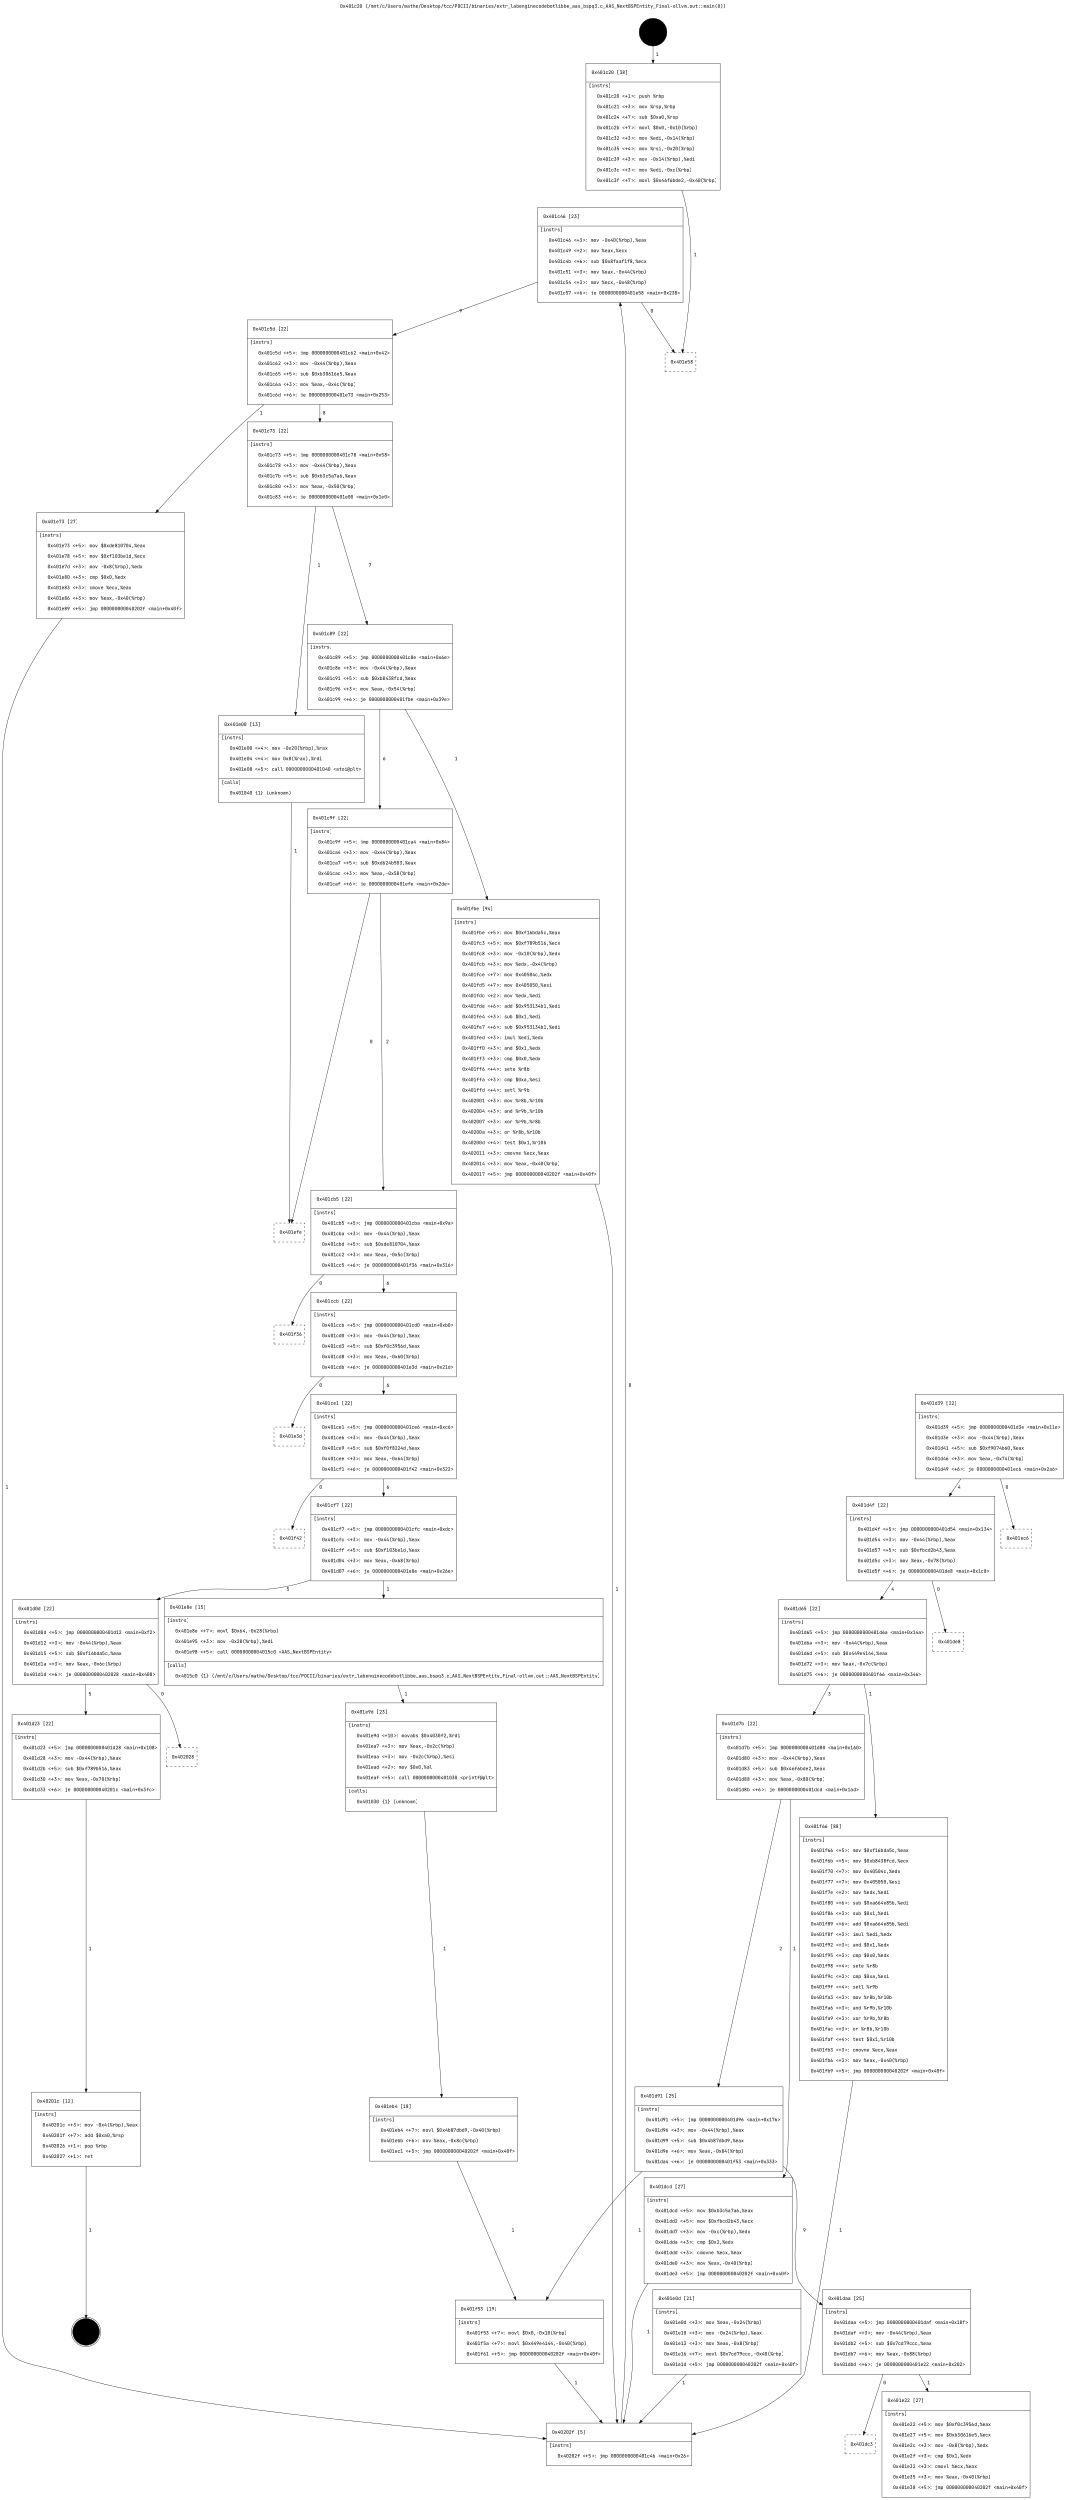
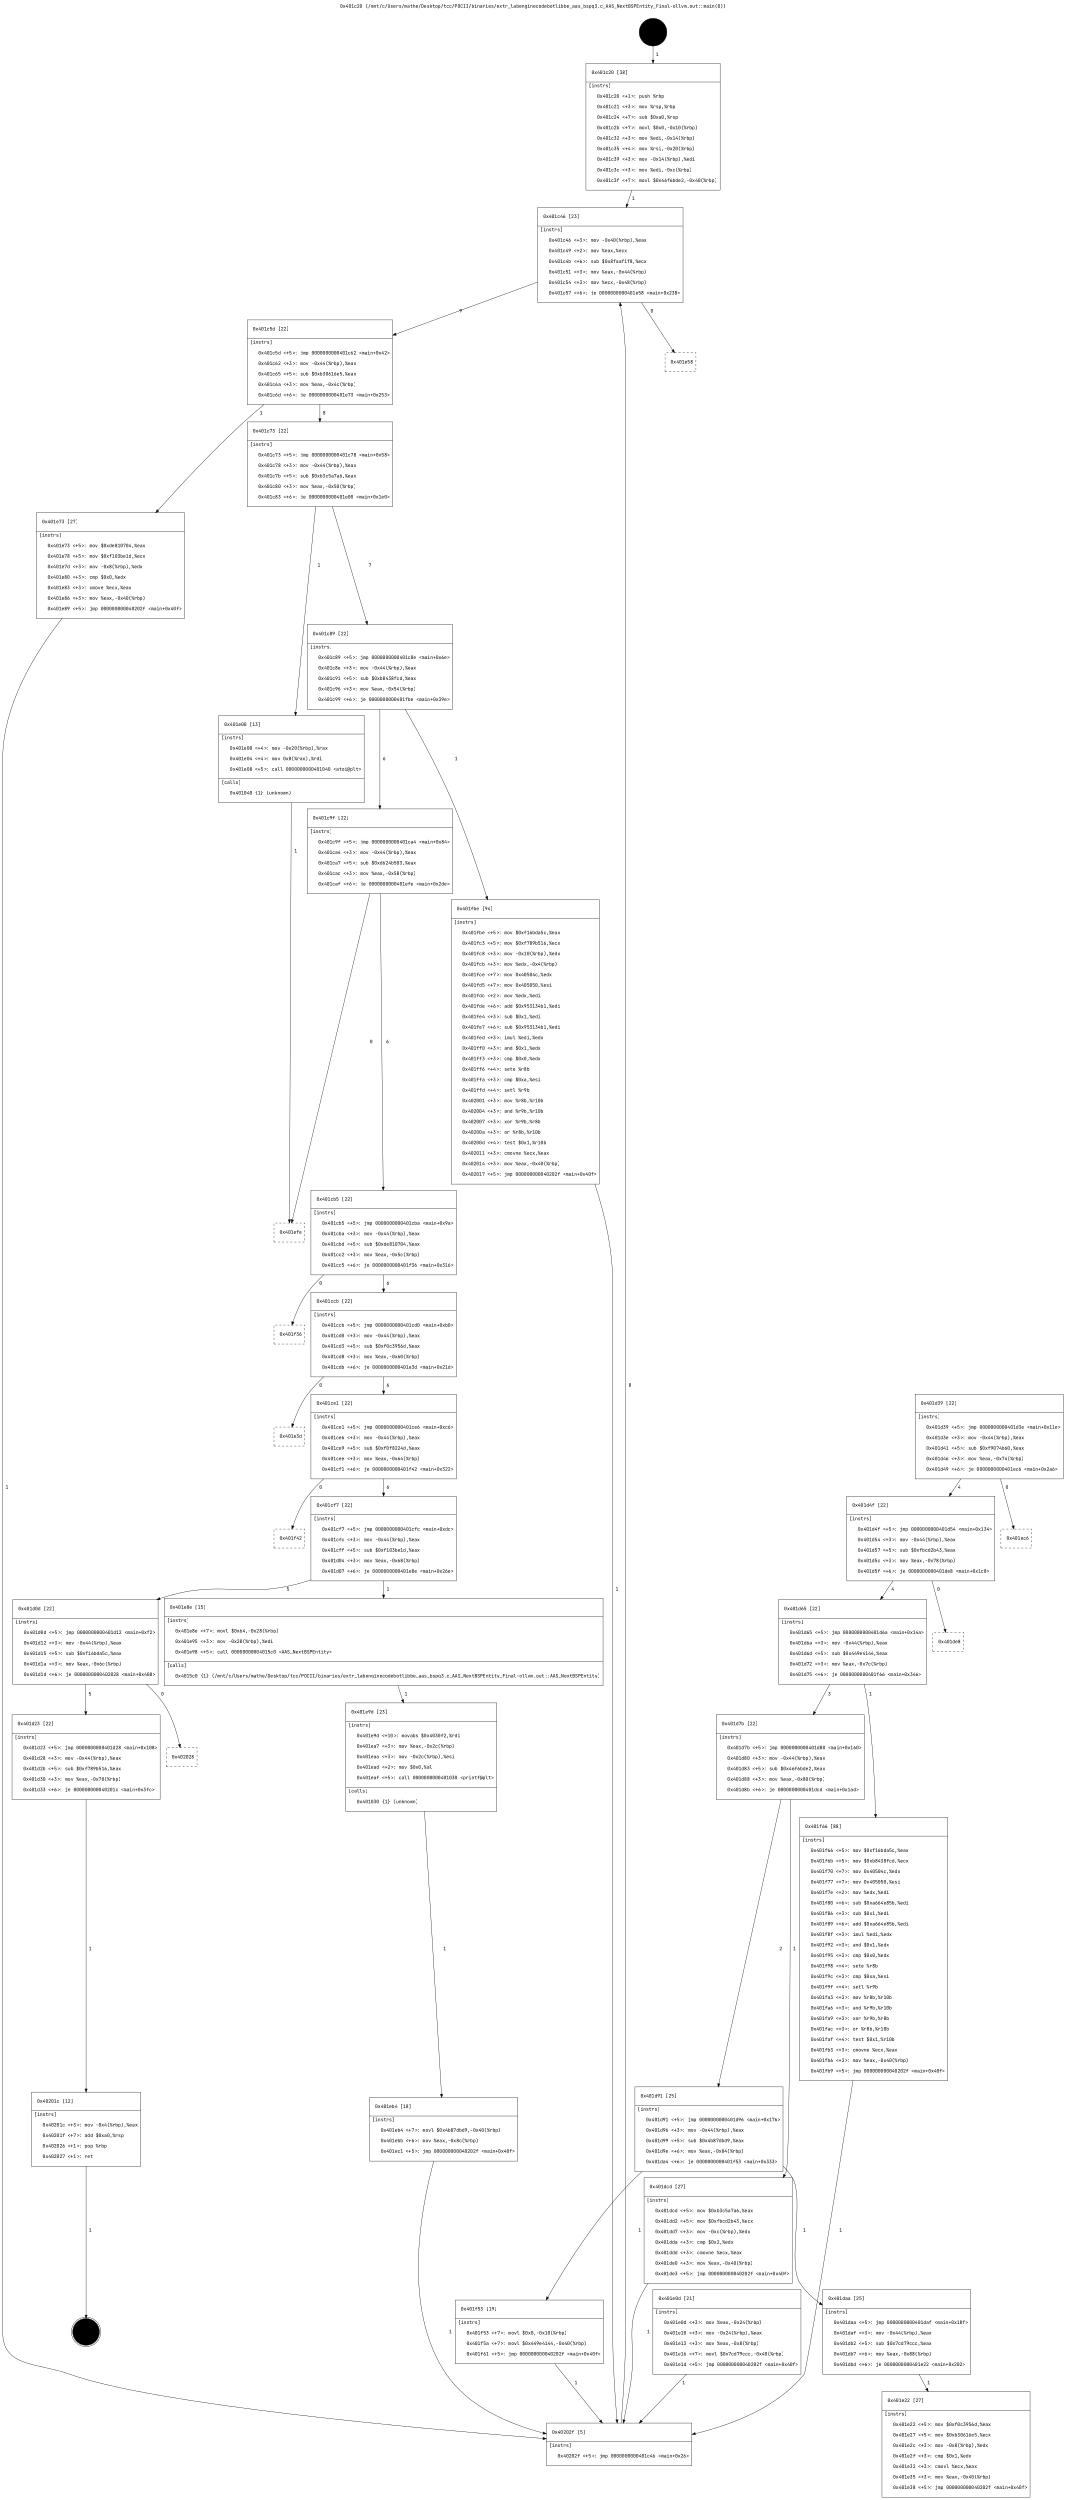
(691, 270) -> (630, 197)
(386, 1042) -> (386, 1042)
(486, 2229) -> (426, 2327)
(803, 2231) -> (803, 2231)
(860, 2444) -> none
